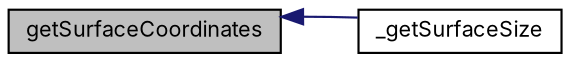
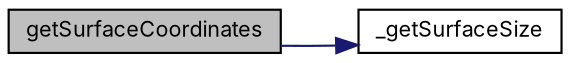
(330, 17) -> (309, 46)
